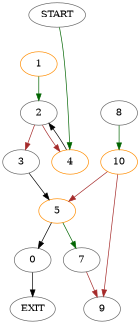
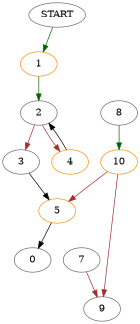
(66, 85) -> (49, 36)
(68, 232) -> none
(33, 309) -> none
